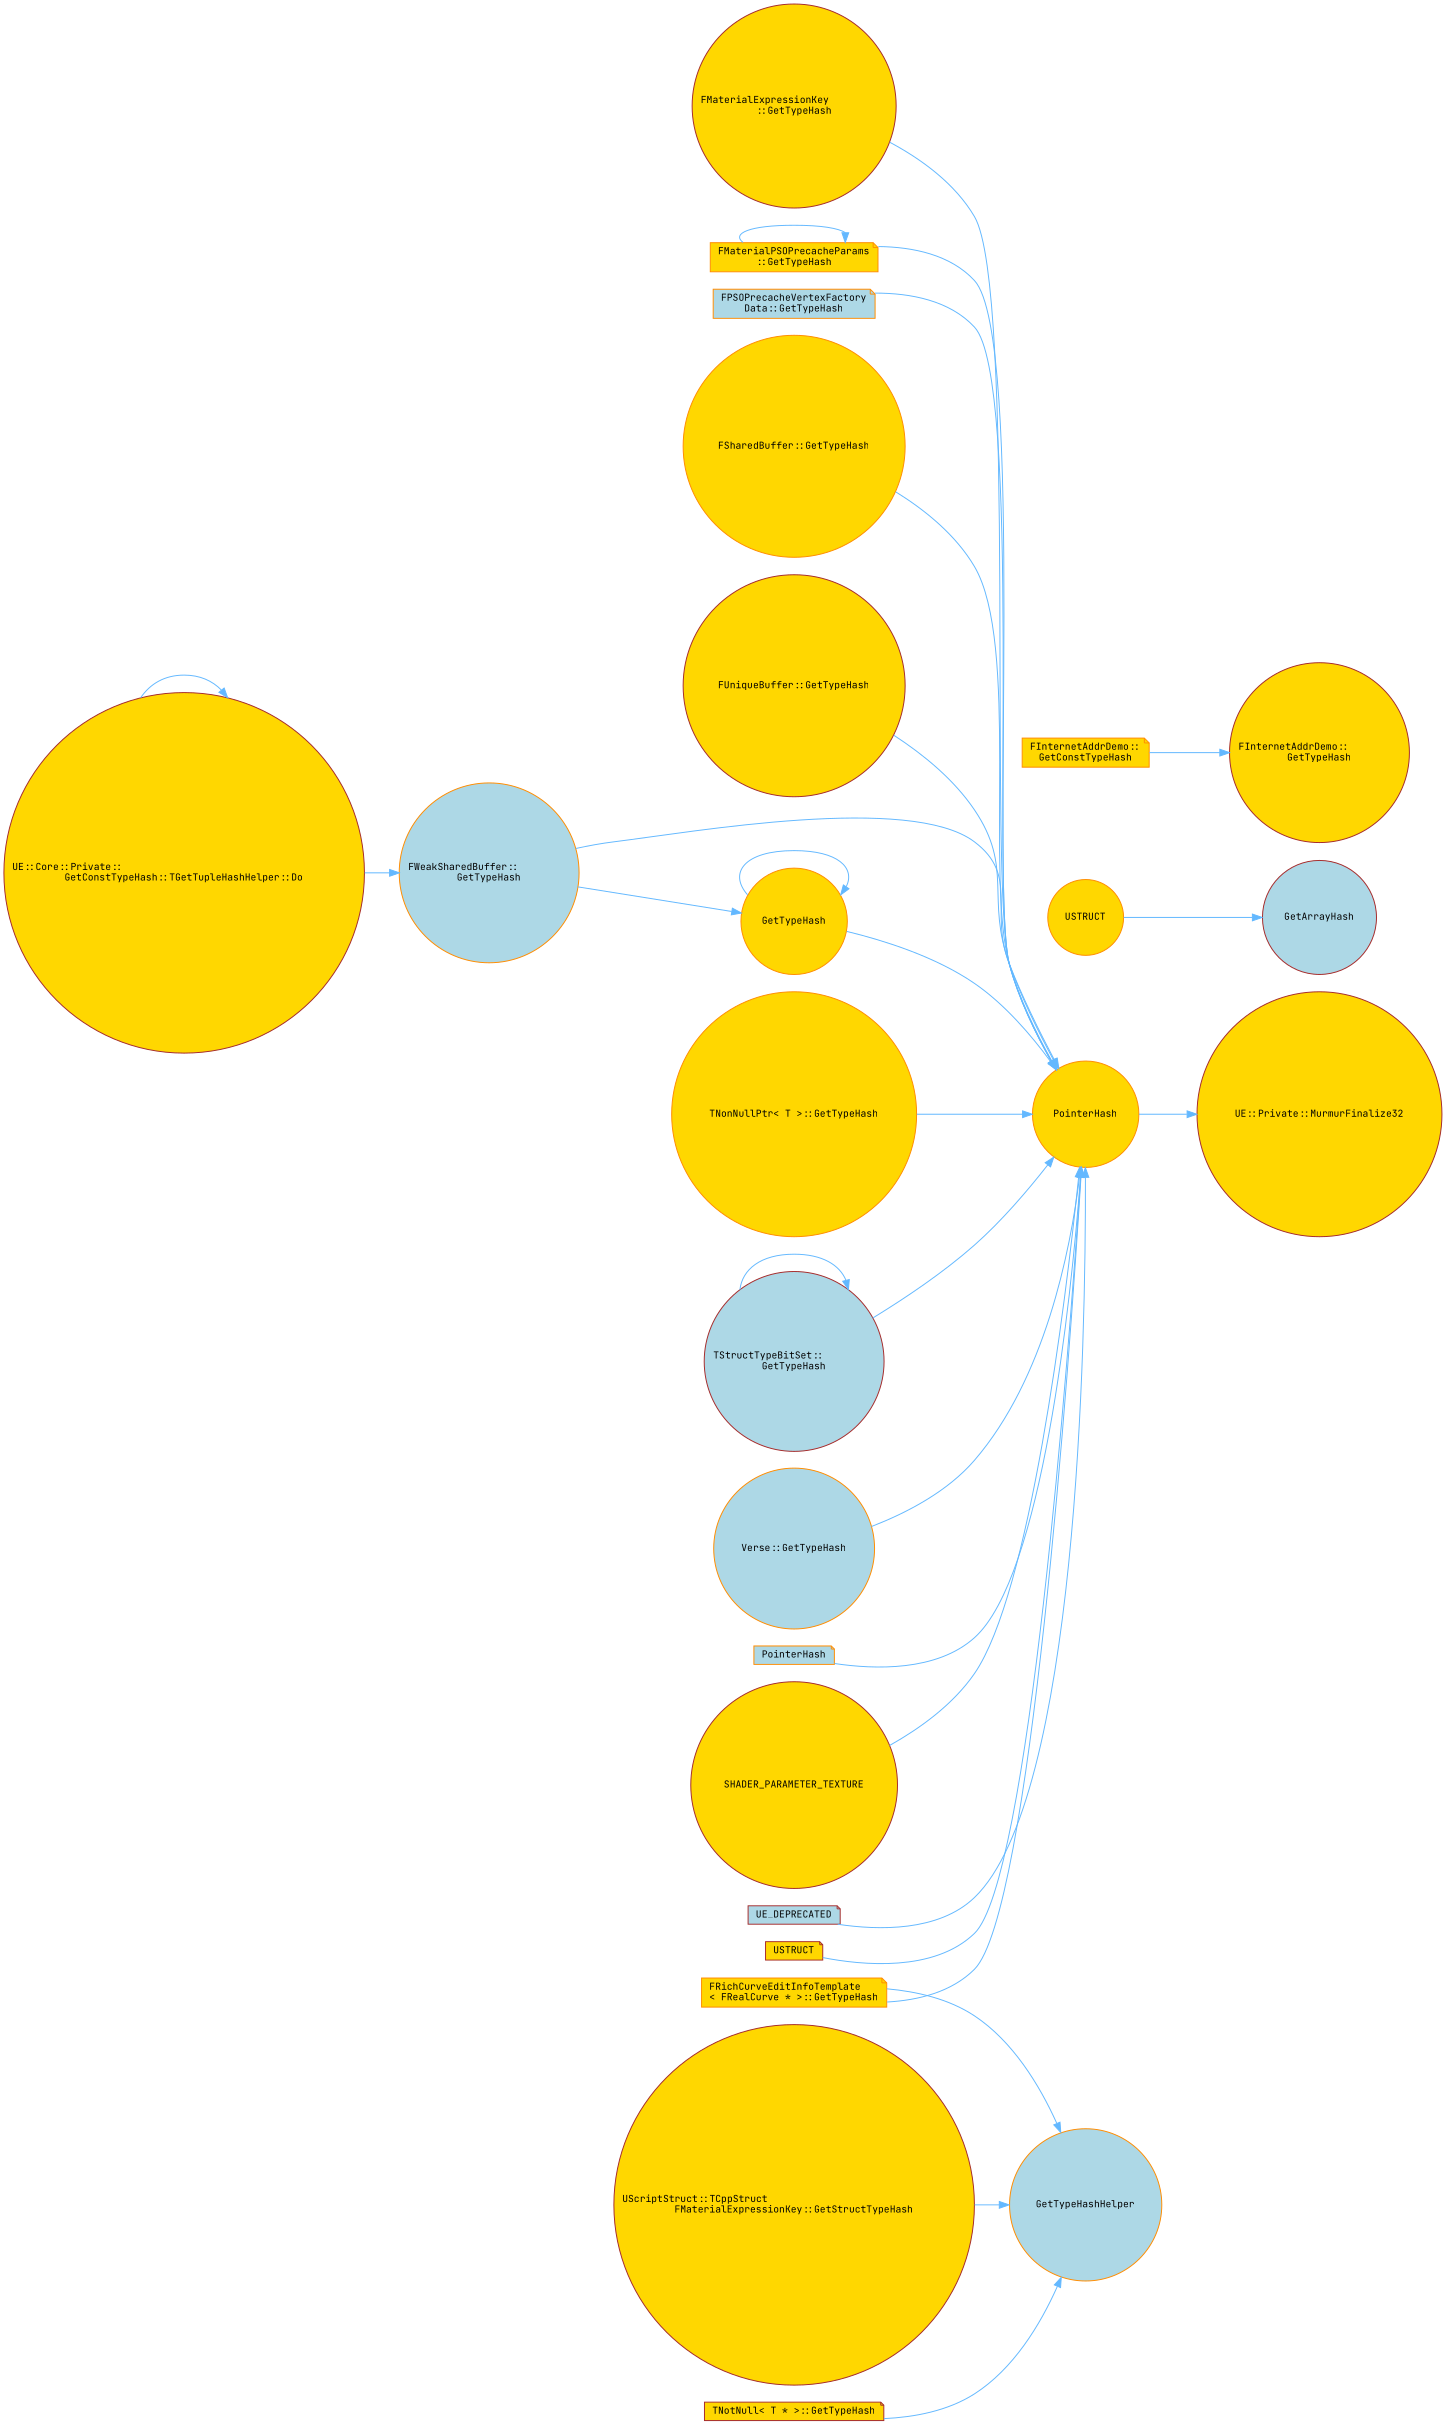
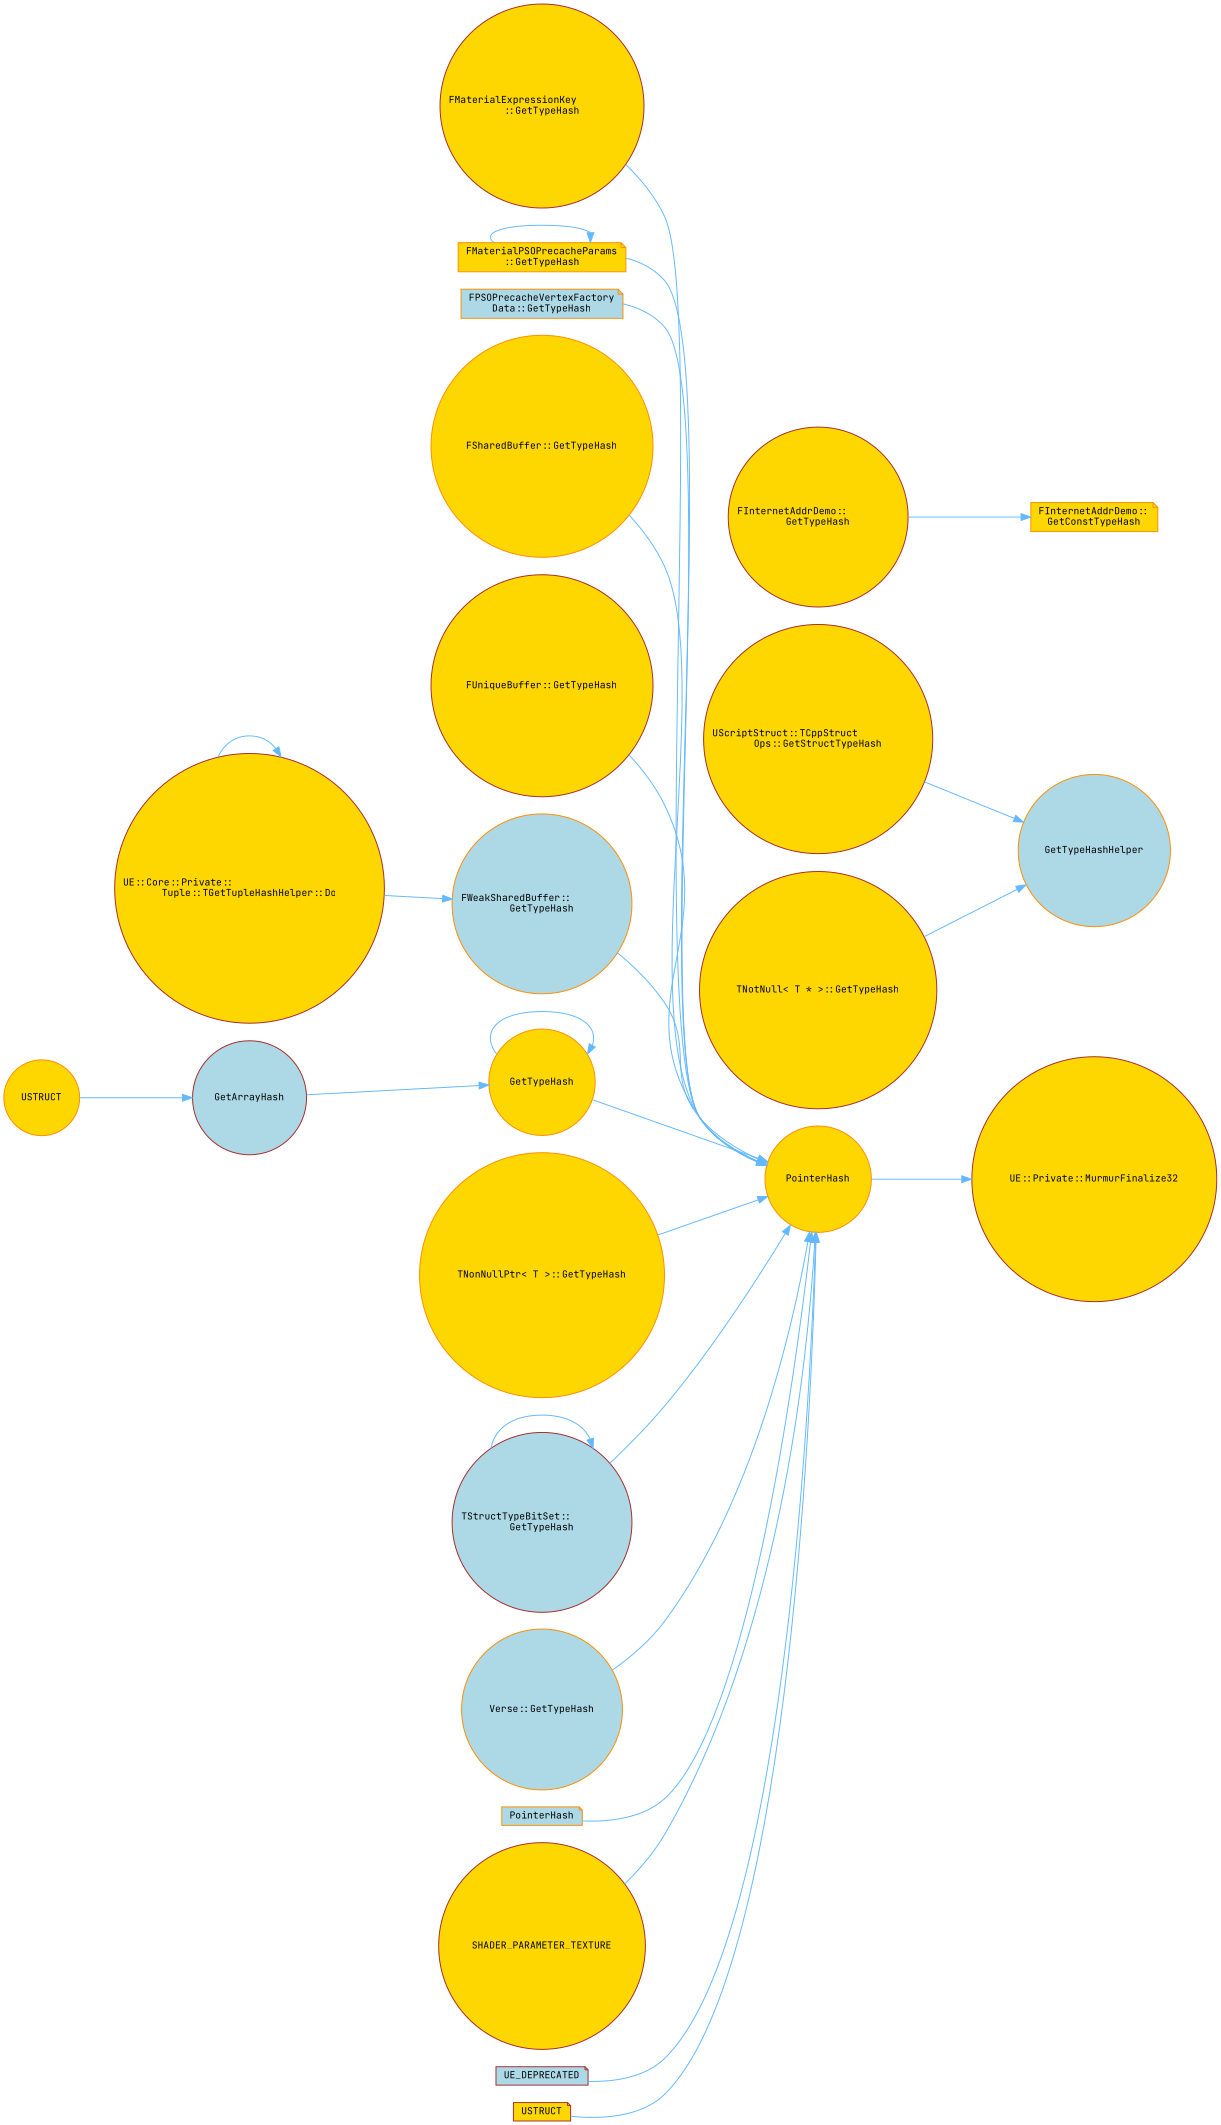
(1185, 753) -> (964, 517)
(184, 873) -> (250, 888)
(655, 899) -> (393, 1090)
(794, 1993) -> none
(794, 2205) -> (818, 739)
(794, 2411) -> (818, 990)
